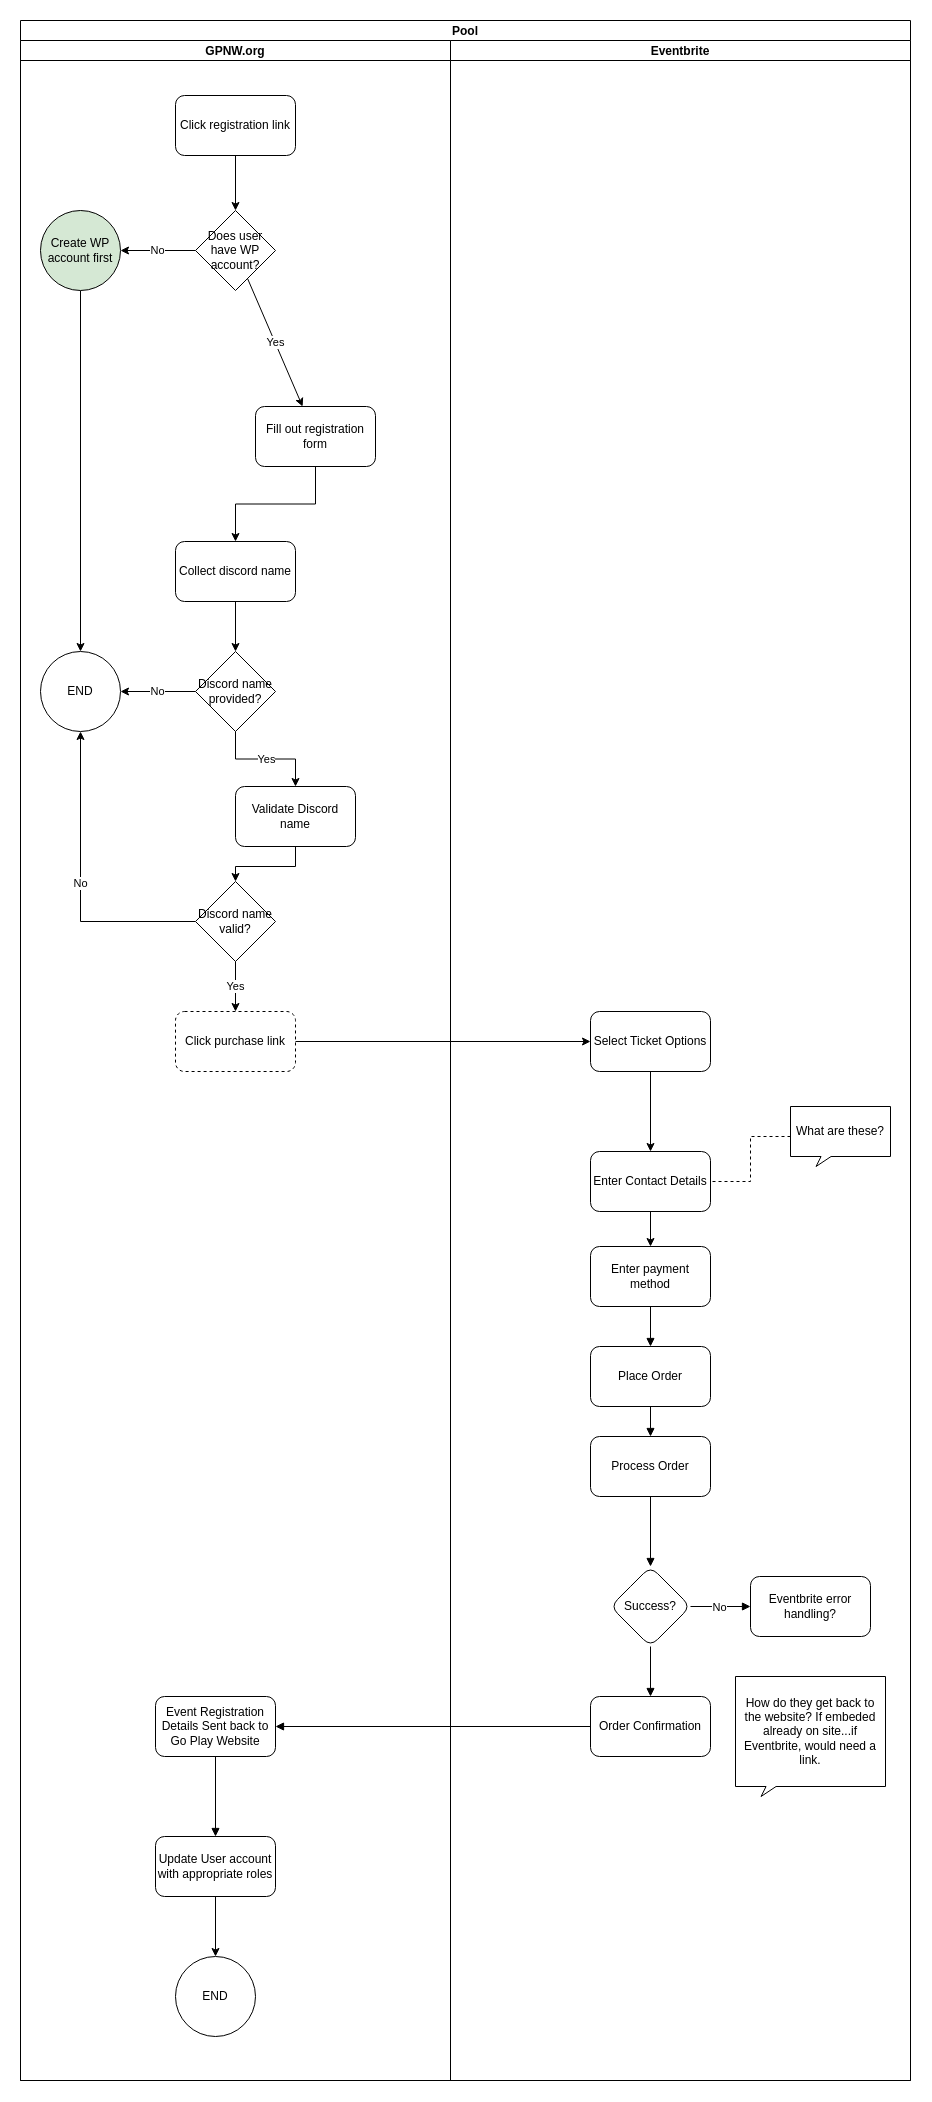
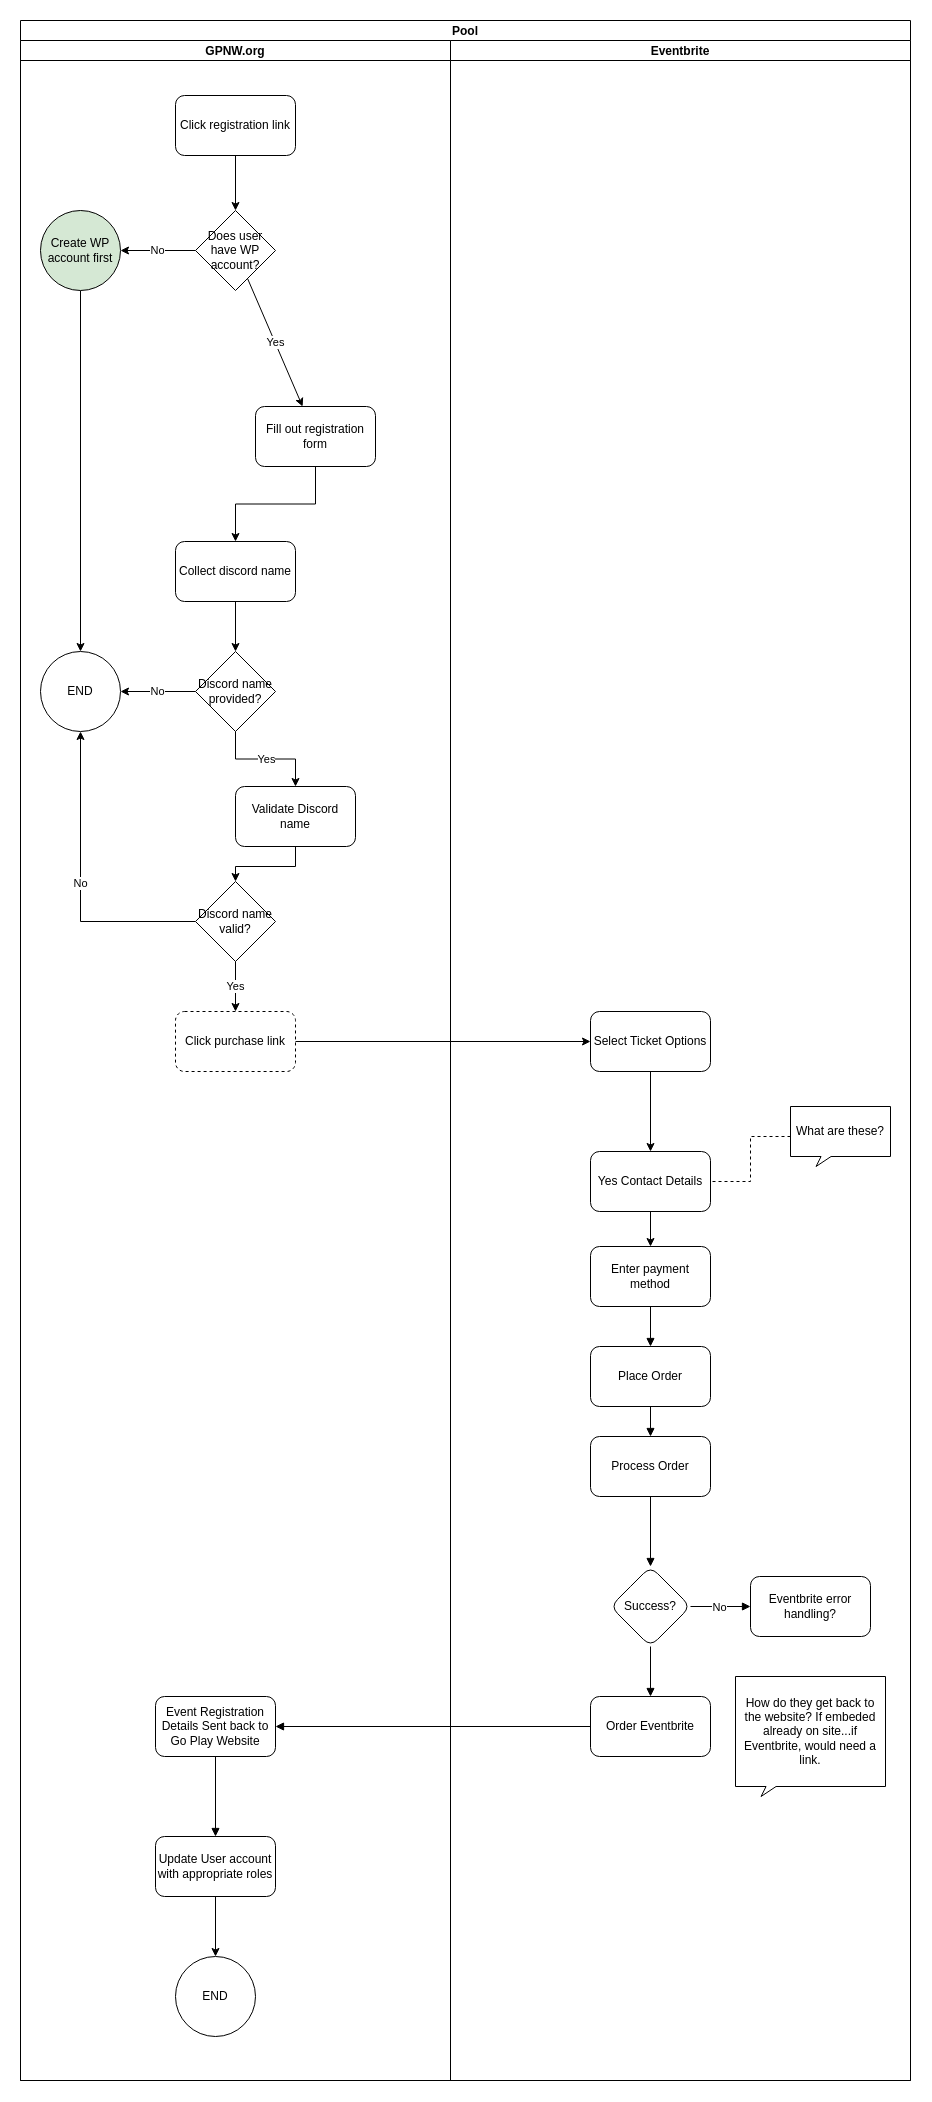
(651, 1182) -> (651, 1182)
(651, 1727) -> (651, 1727)
